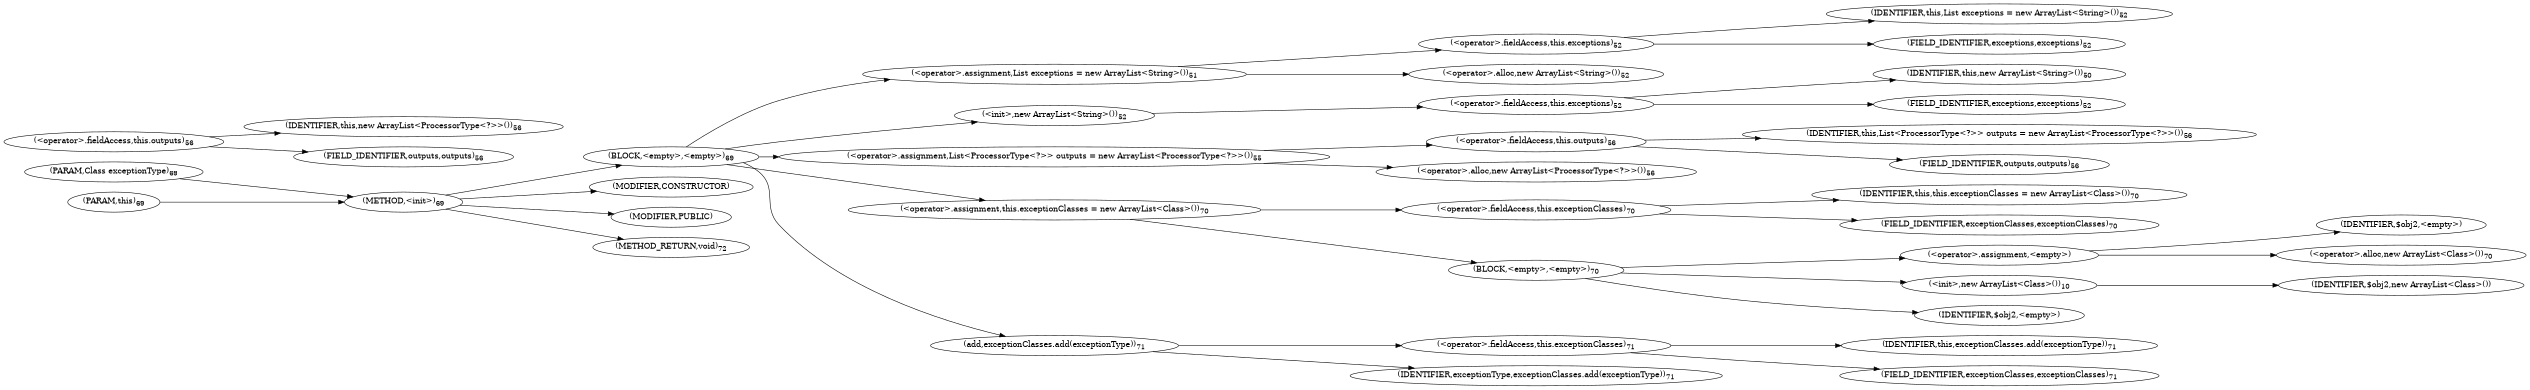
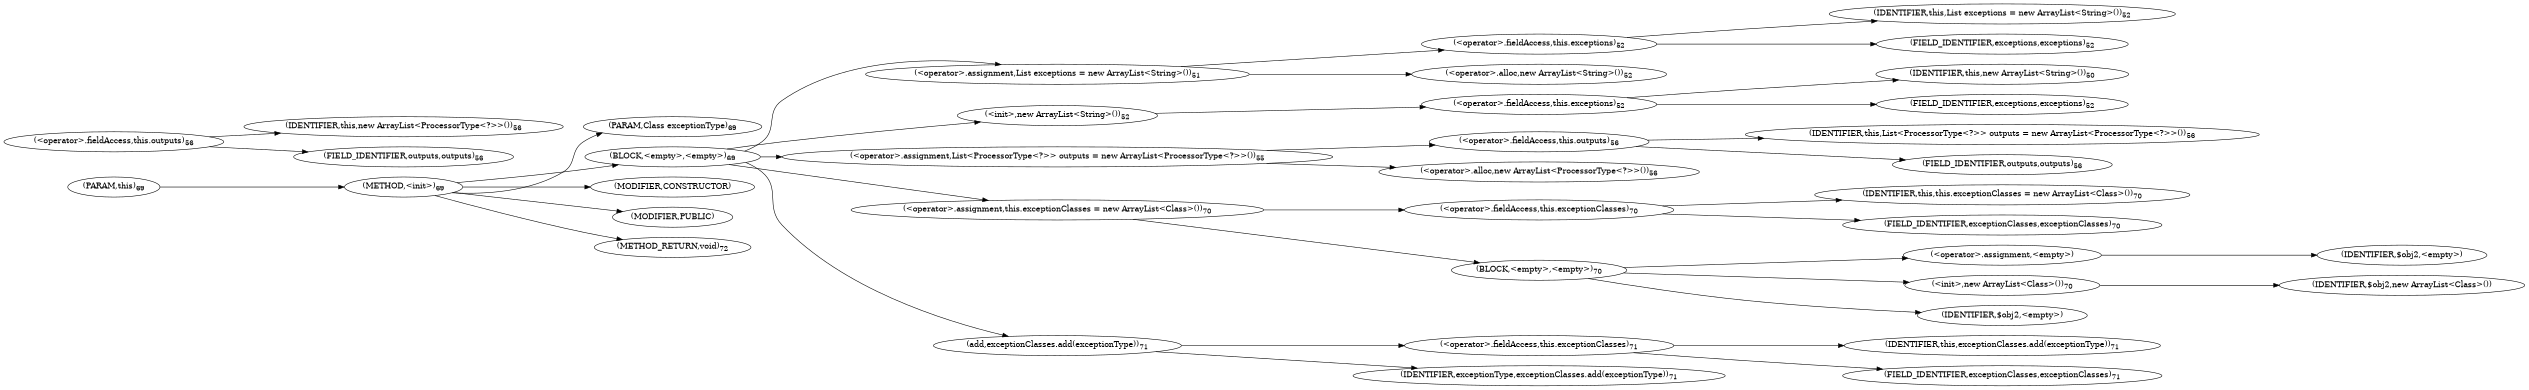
(264, 188) -> (539, 183)
(2401, 255) -> none
(2066, 284) -> (2068, 284)
